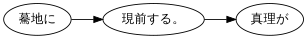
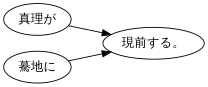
(216, 19) -> (85, 29)
